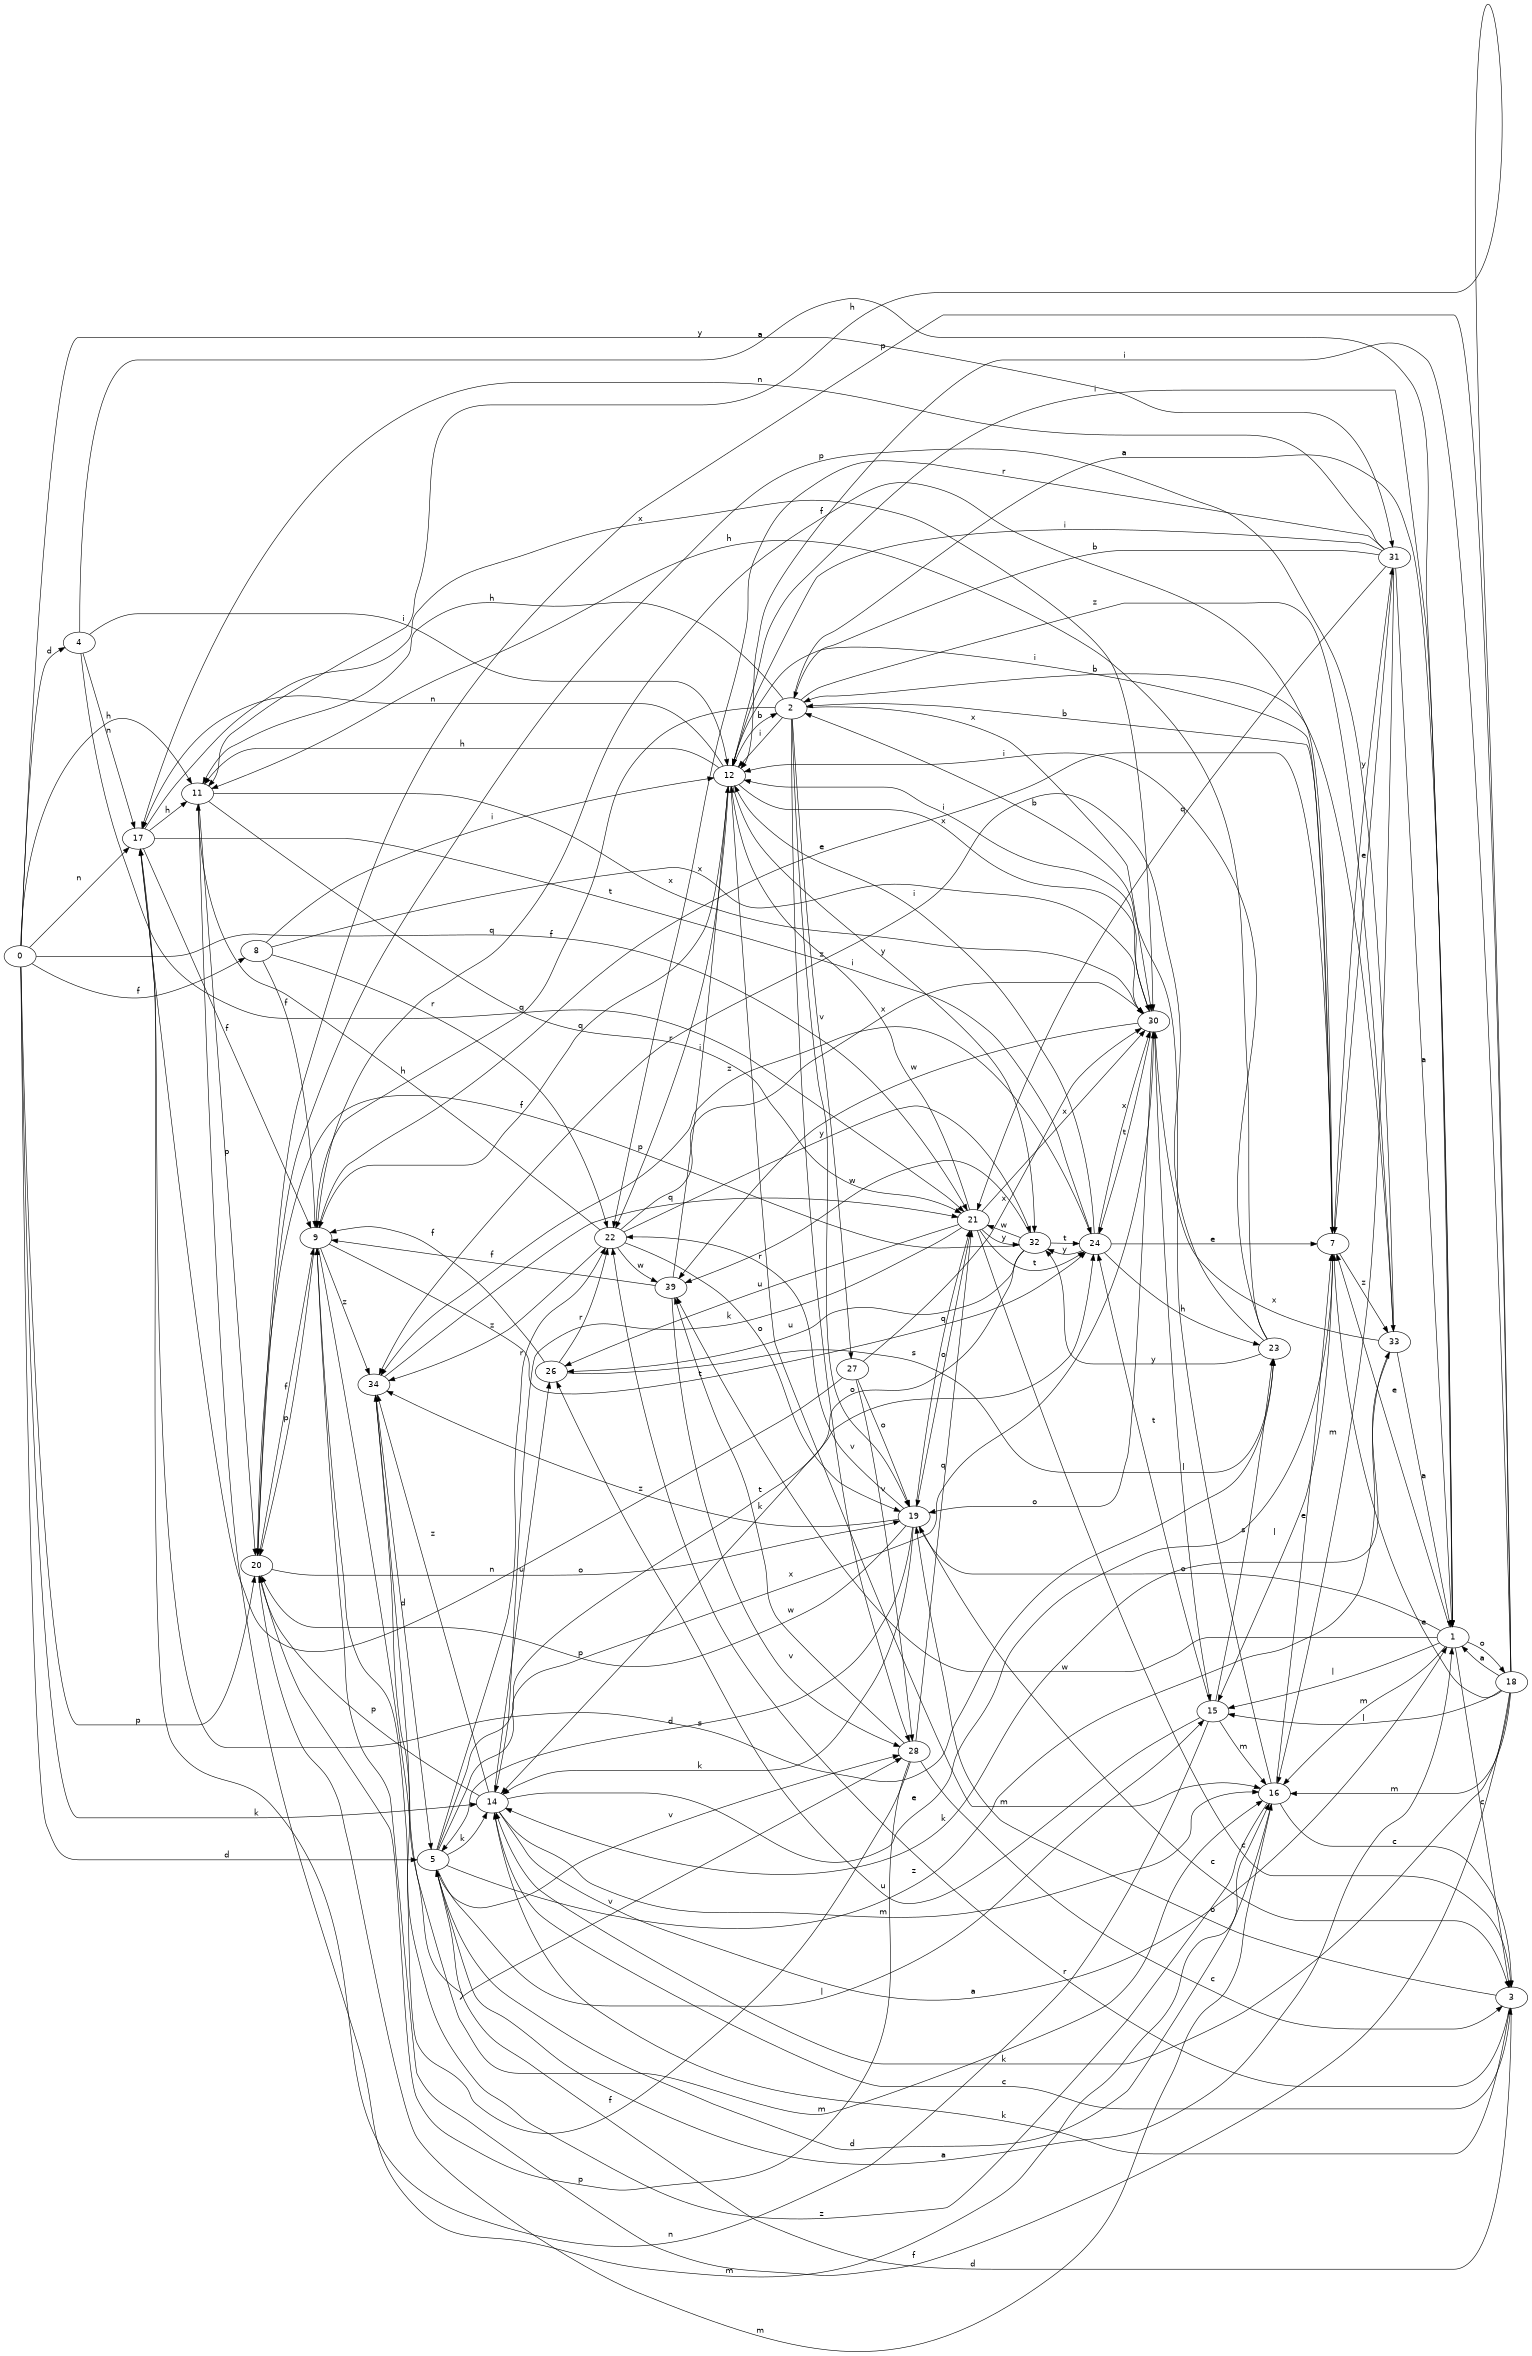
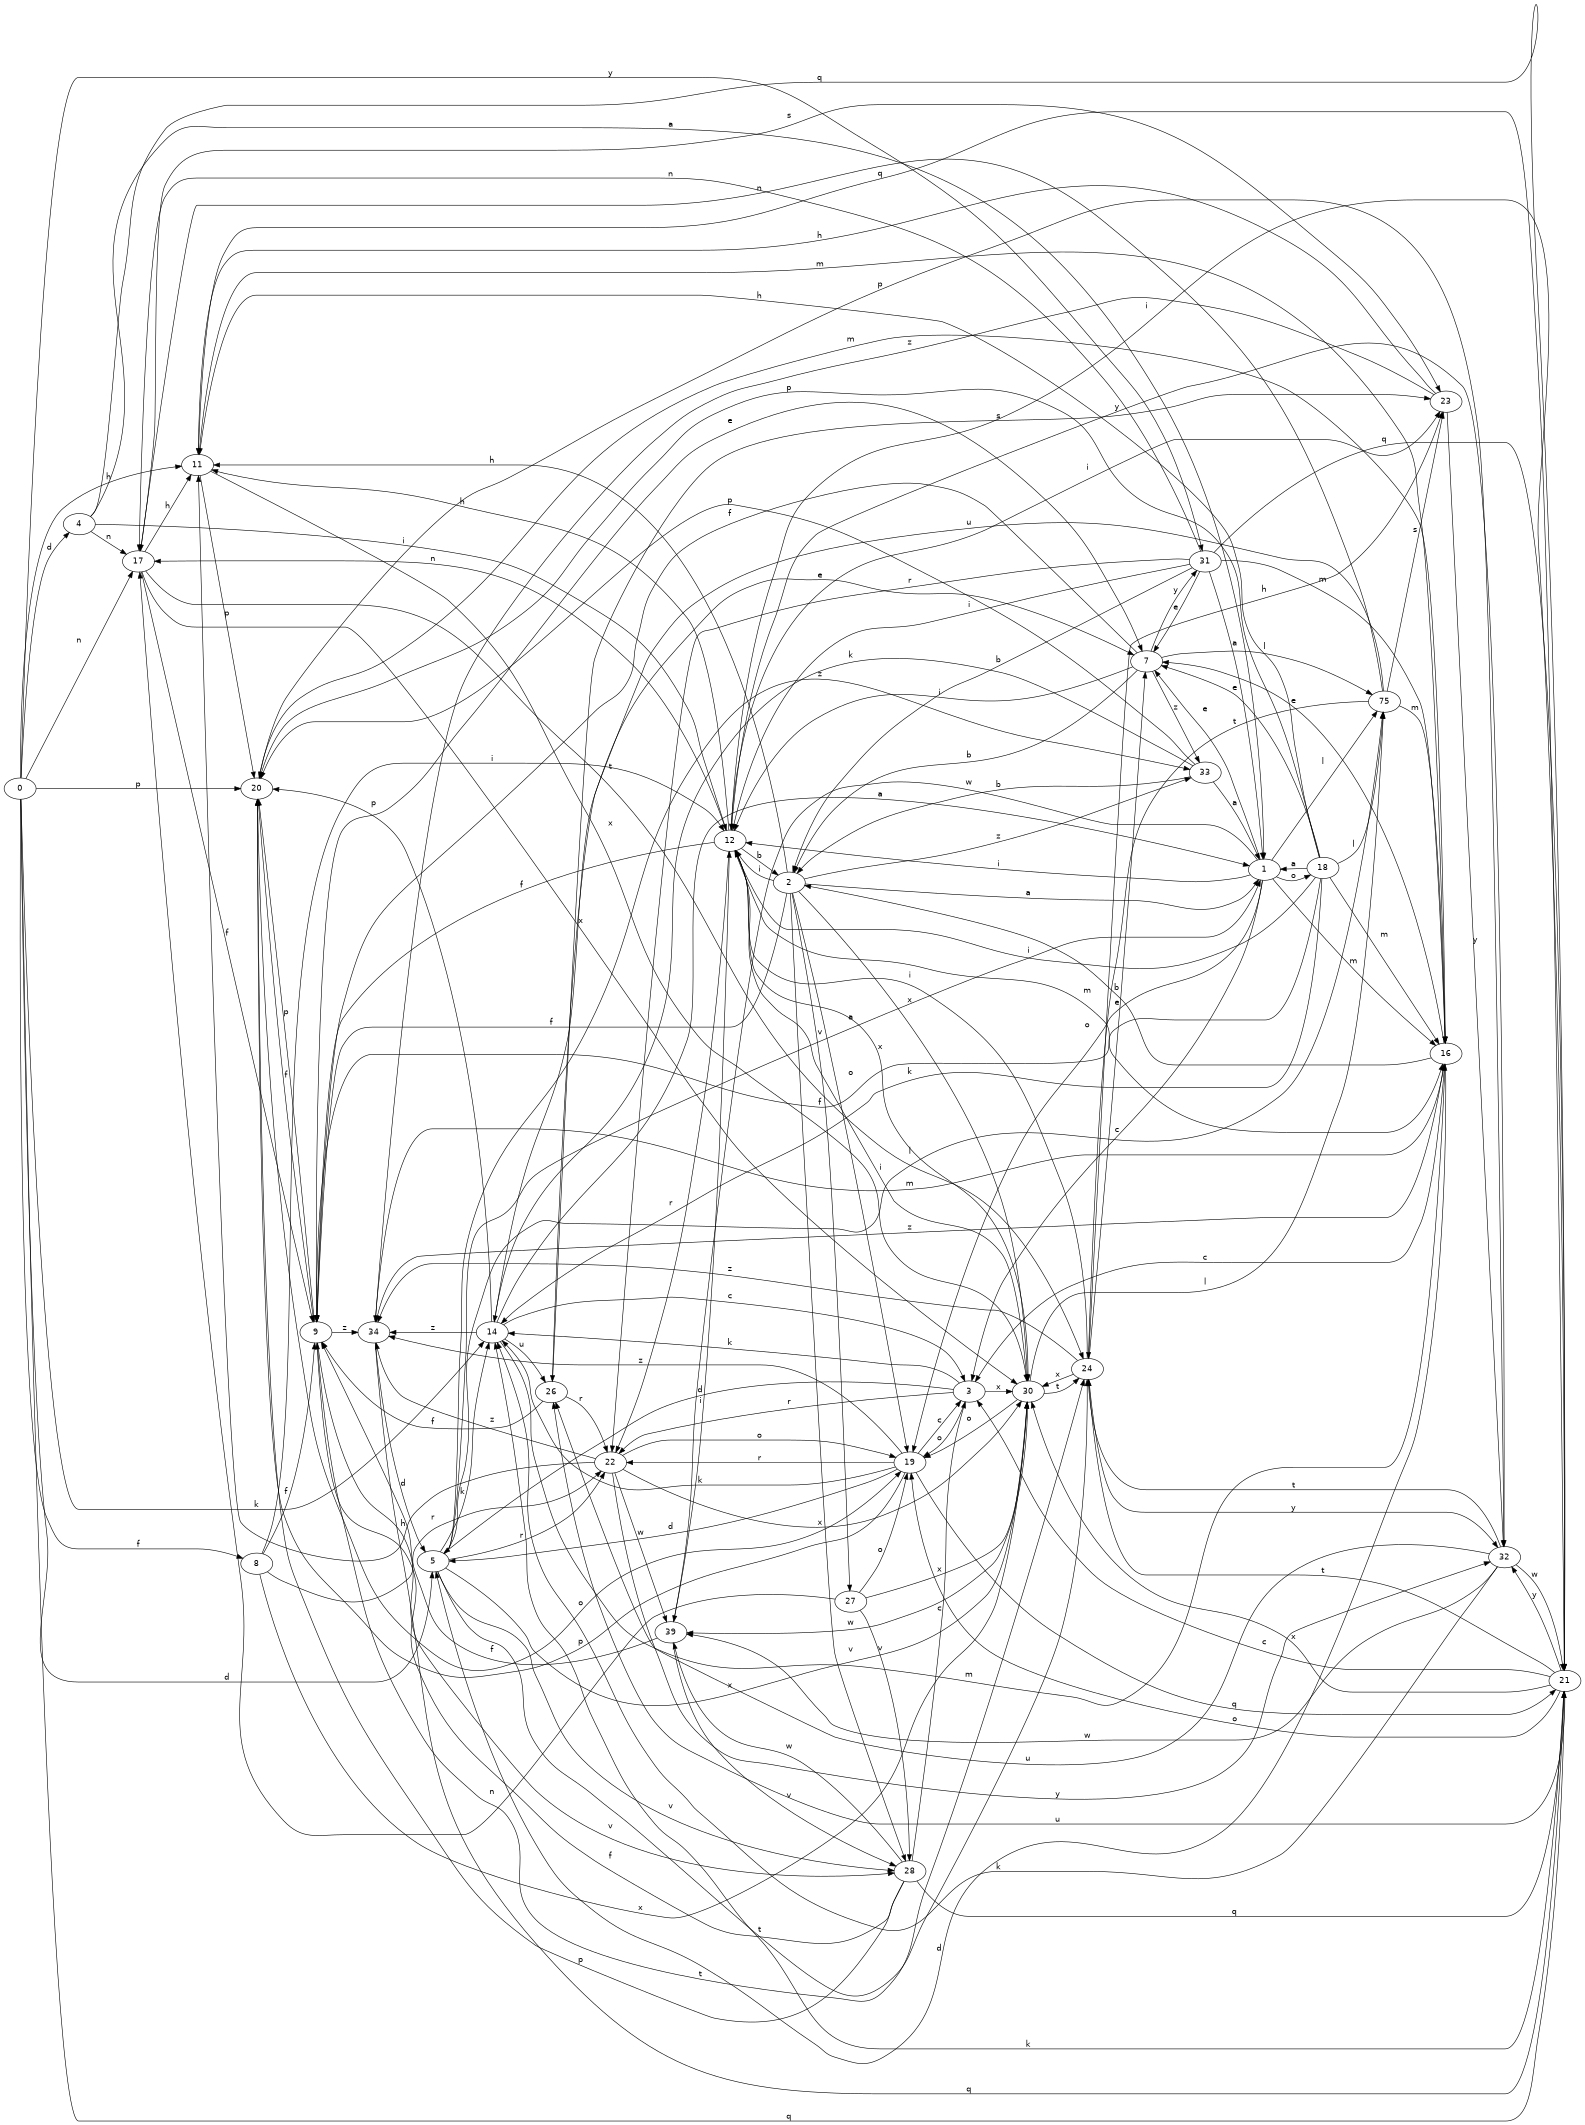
(1214, 850) -> (1008, 519)
(1205, 1265) -> (996, 1392)
(1213, 1711) -> (1384, 702)
